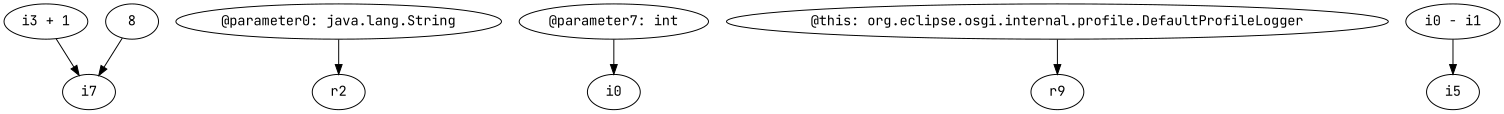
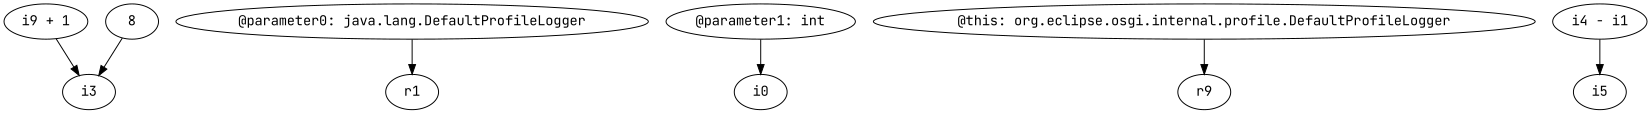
(46, 22) -> (46, 22)
(339, 22) -> (412, 22)
(614, 22) -> (761, 22)
(1453, 22) -> (1600, 22)
(89, 92) -> (89, 92)
(339, 92) -> (412, 92)
